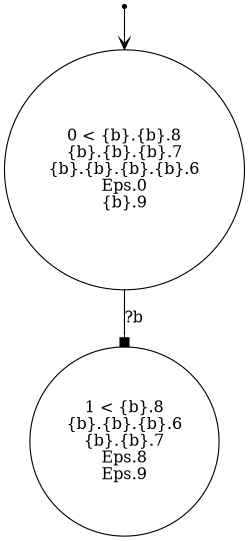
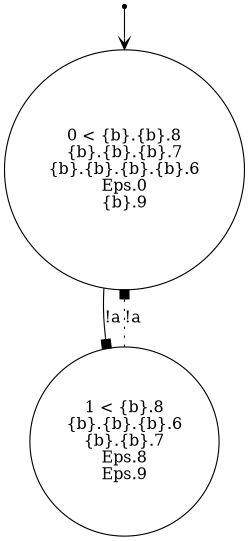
(134, 318) -> (113, 318)
none -> (124, 324)
